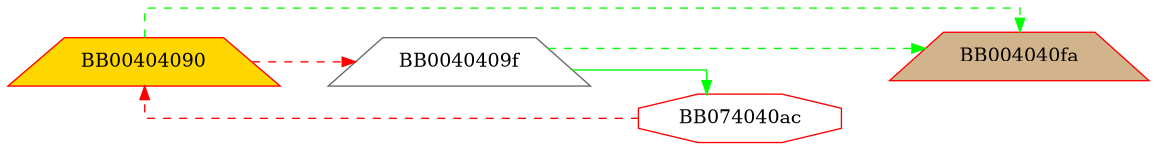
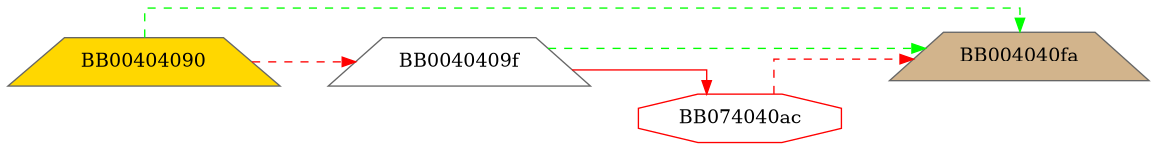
(1019, 56) -> (1019, 56)
(144, 62) -> (144, 62)
(645, 70) -> (645, 70)
(382, 118) -> (820, 59)
